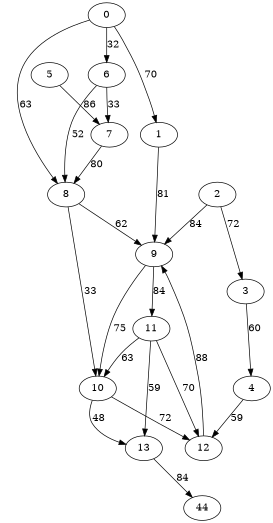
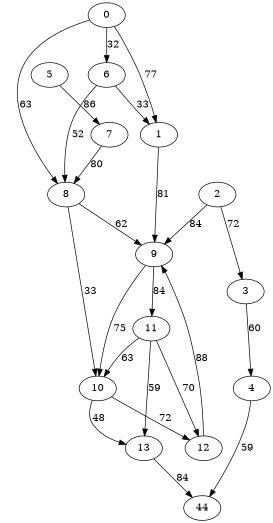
(151, 75) -> (151, 75)
(107, 101) -> (130, 103)
(230, 416) -> (237, 448)
